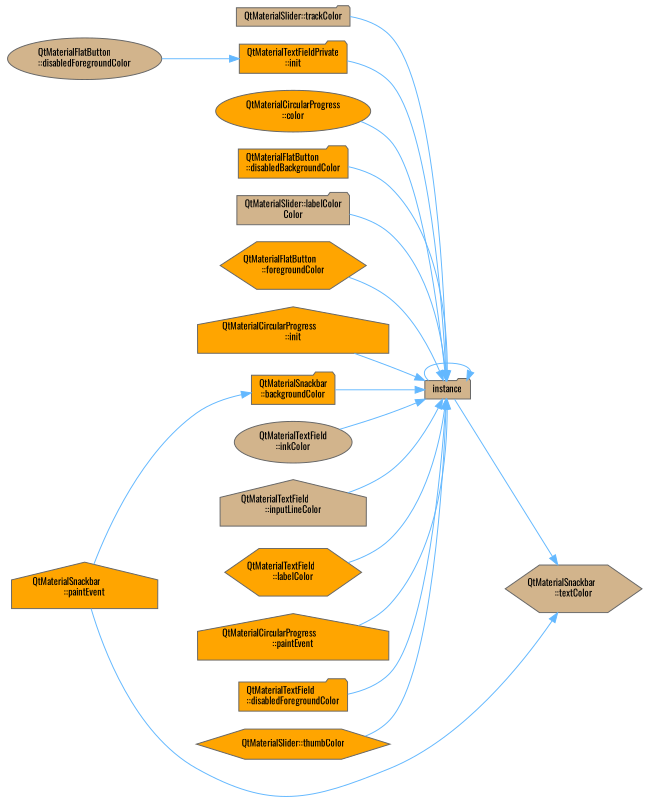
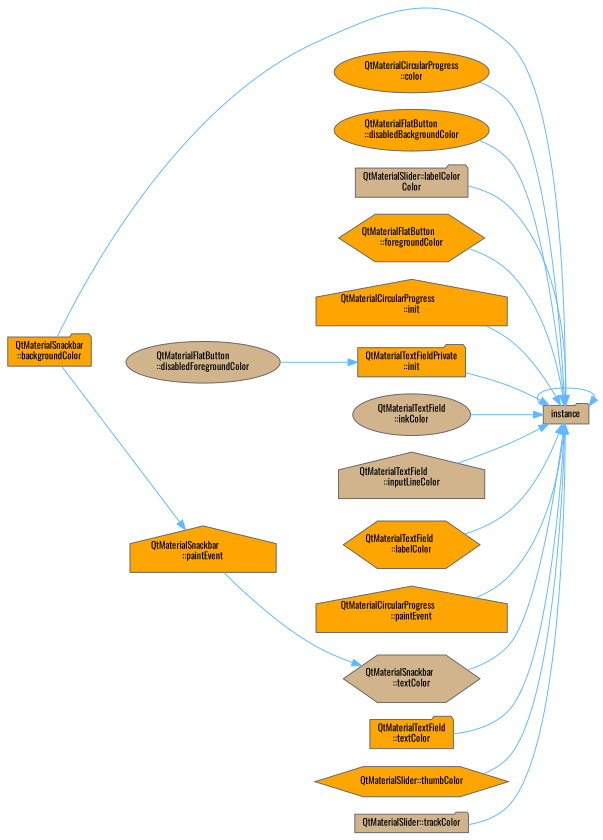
(293, 164) -> (412, 130)
(149, 462) -> (121, 444)
(503, 478) -> (539, 566)
(293, 697) -> (412, 734)
